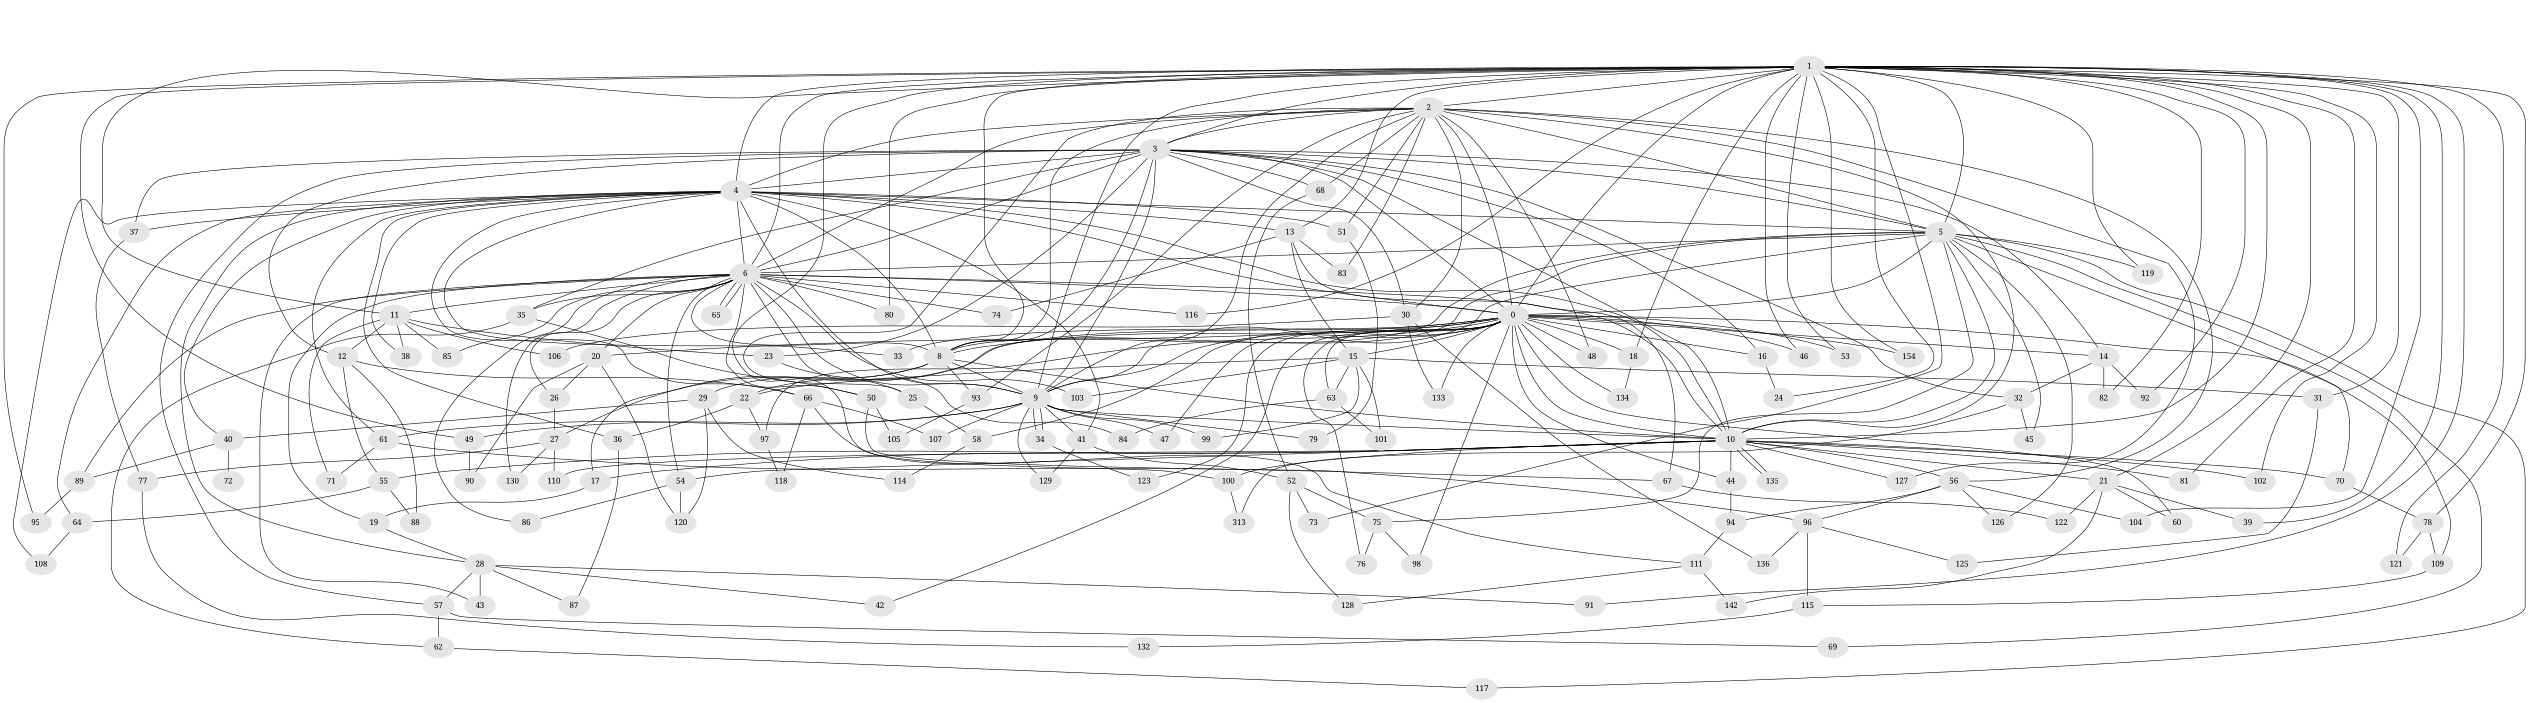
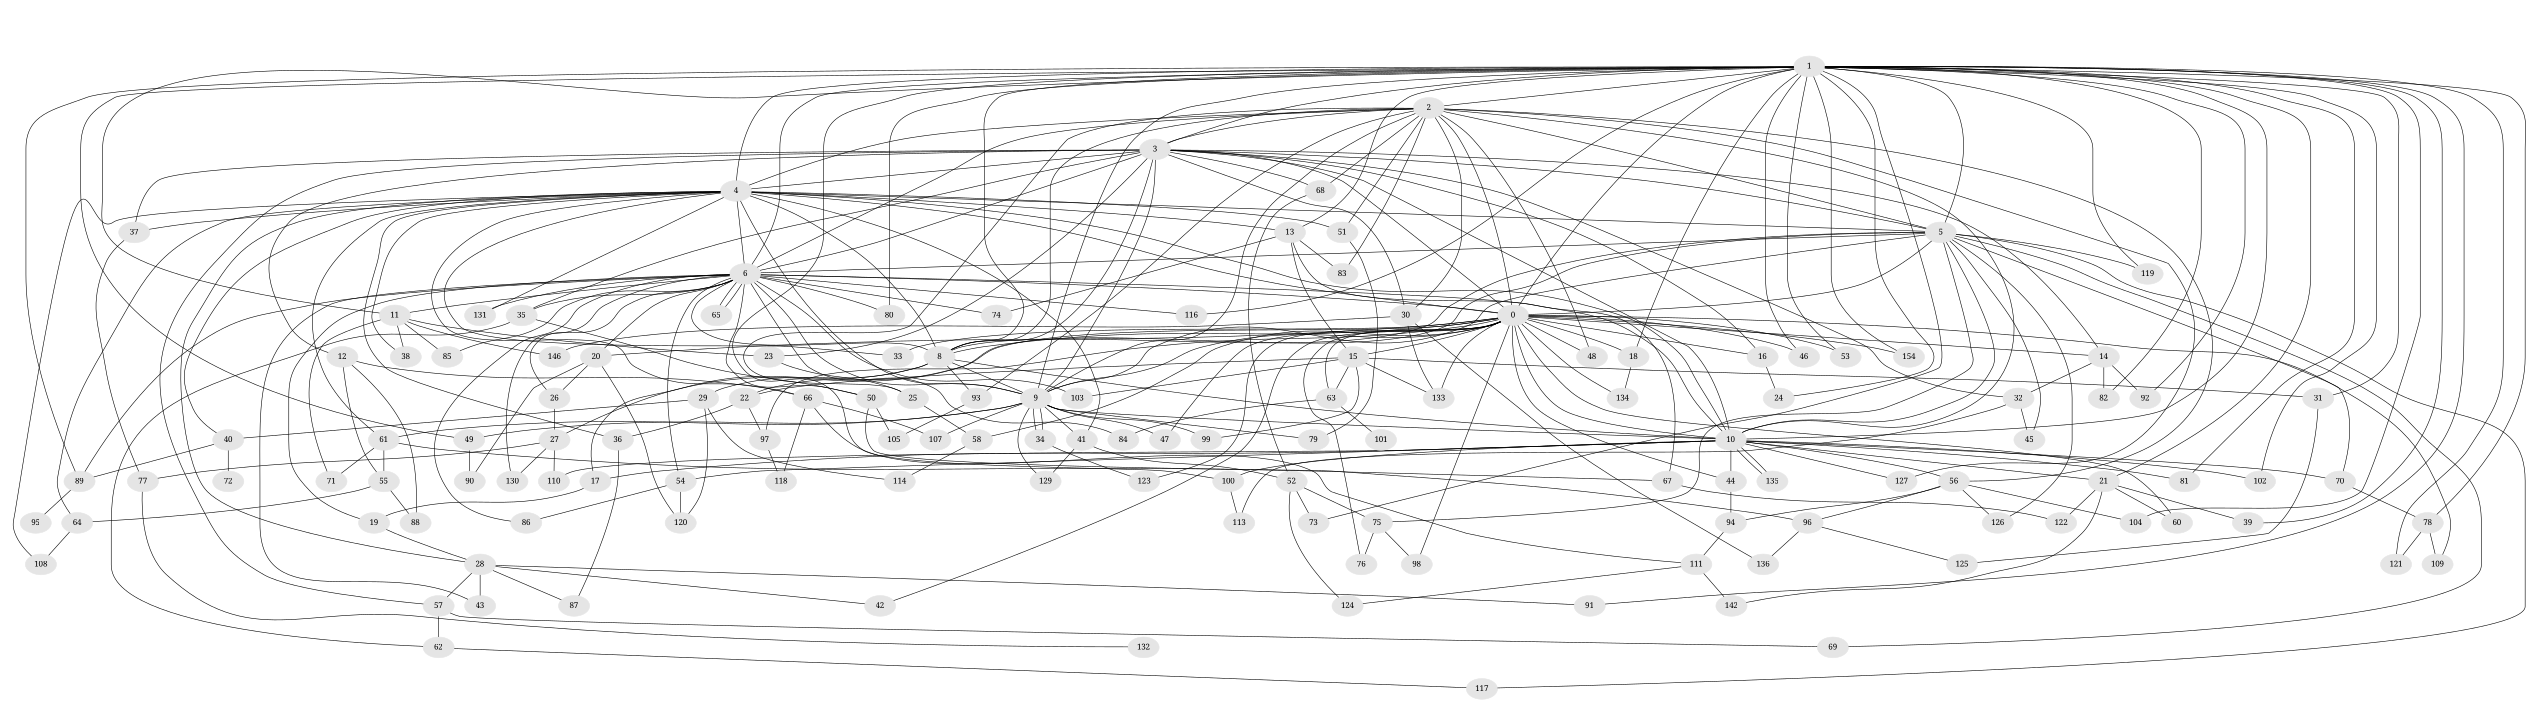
(152, 89) -> (731, 72)
none -> (480, 315)
(363, 341) -> none
(554, 357) -> (554, 357)
(1374, 397) -> (1396, 378)
(892, 451) -> (384, 463)
(1239, 523) -> (1239, 523)
(1348, 606) -> (1348, 606)
(1808, 606) -> none
